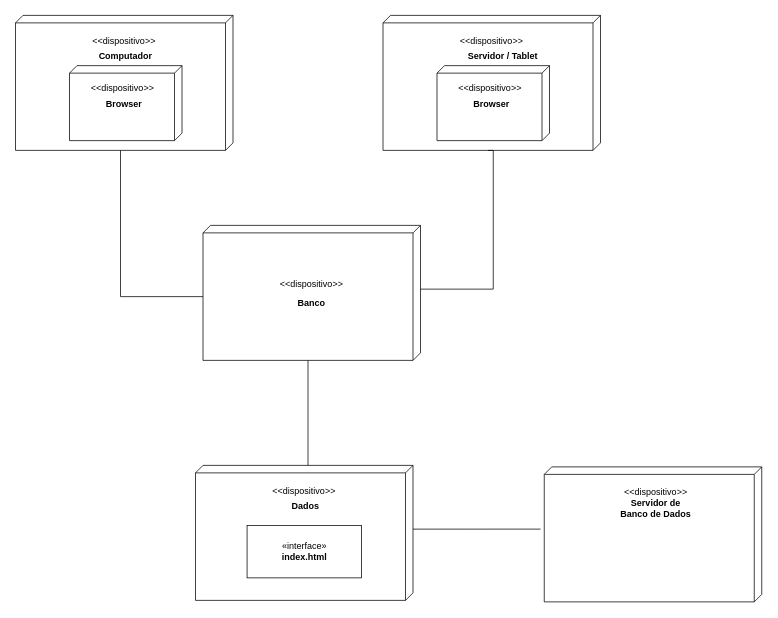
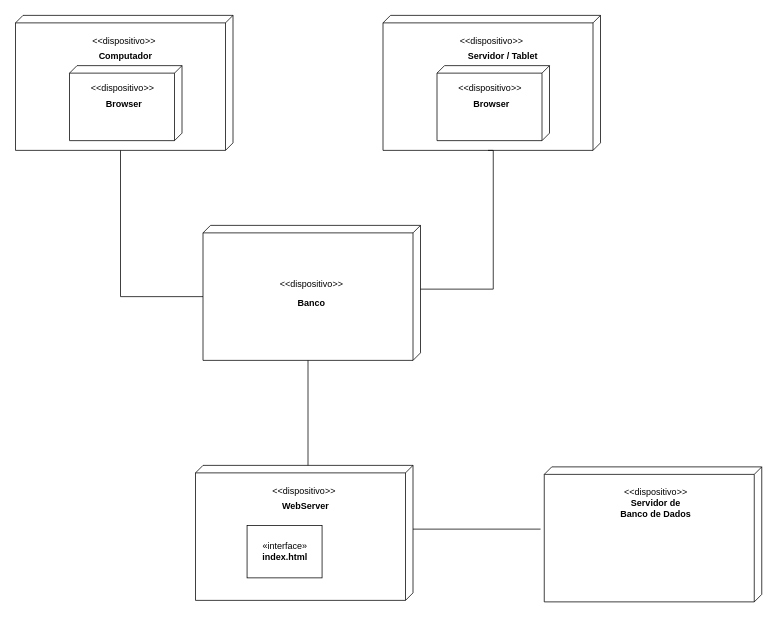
(305, 506) -> (305, 506)
(304, 552) -> (284, 552)
